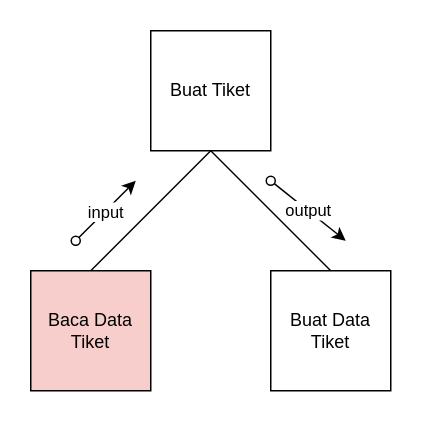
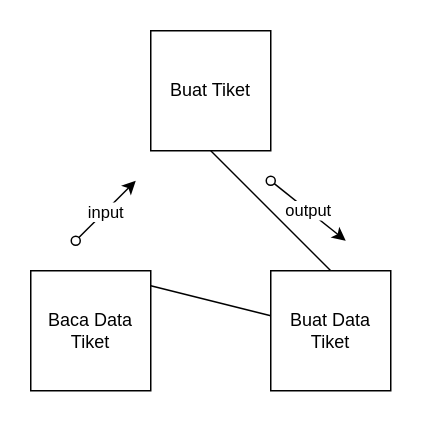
(150, 212) -> (210, 301)
(91, 331) -> (91, 331)
